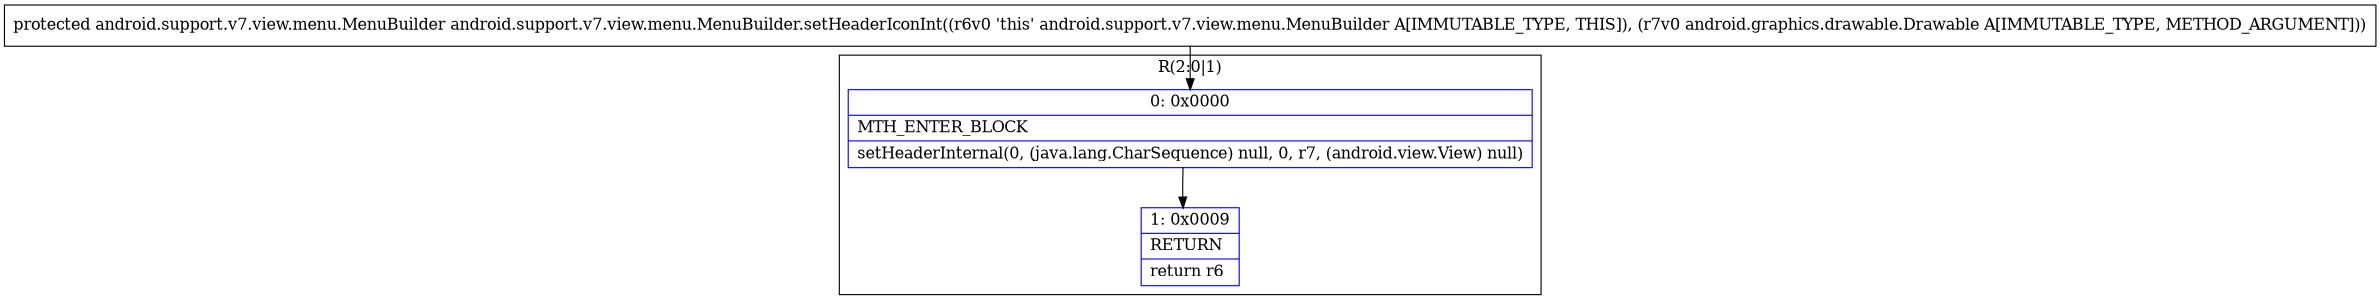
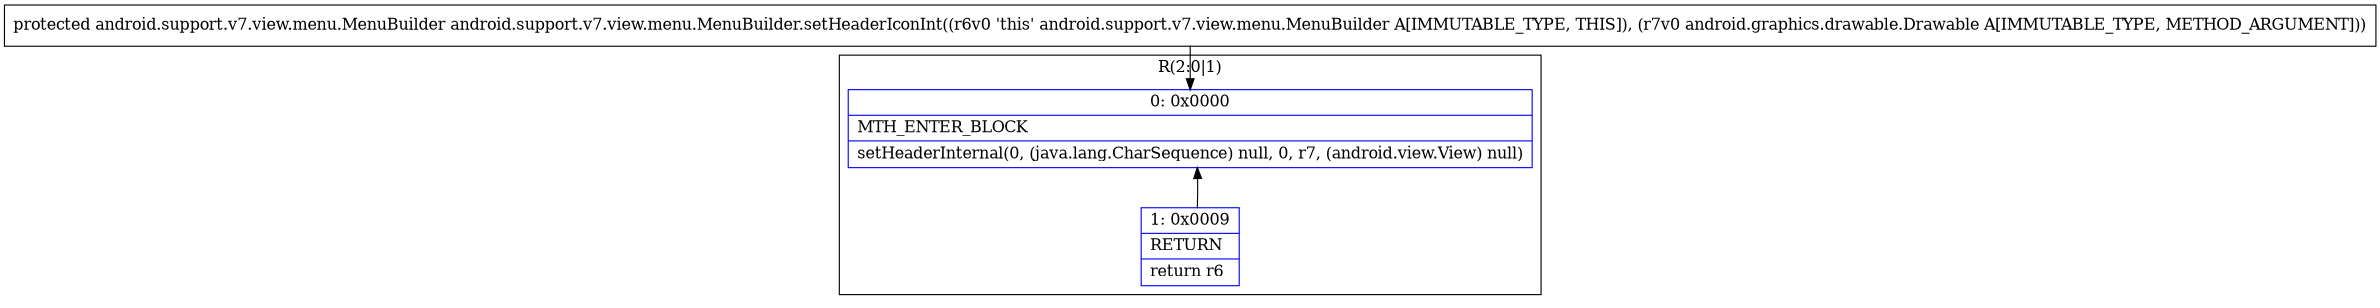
(1183, 182) -> (1198, 193)
